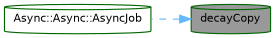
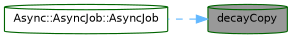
(78, 19) -> (86, 19)
